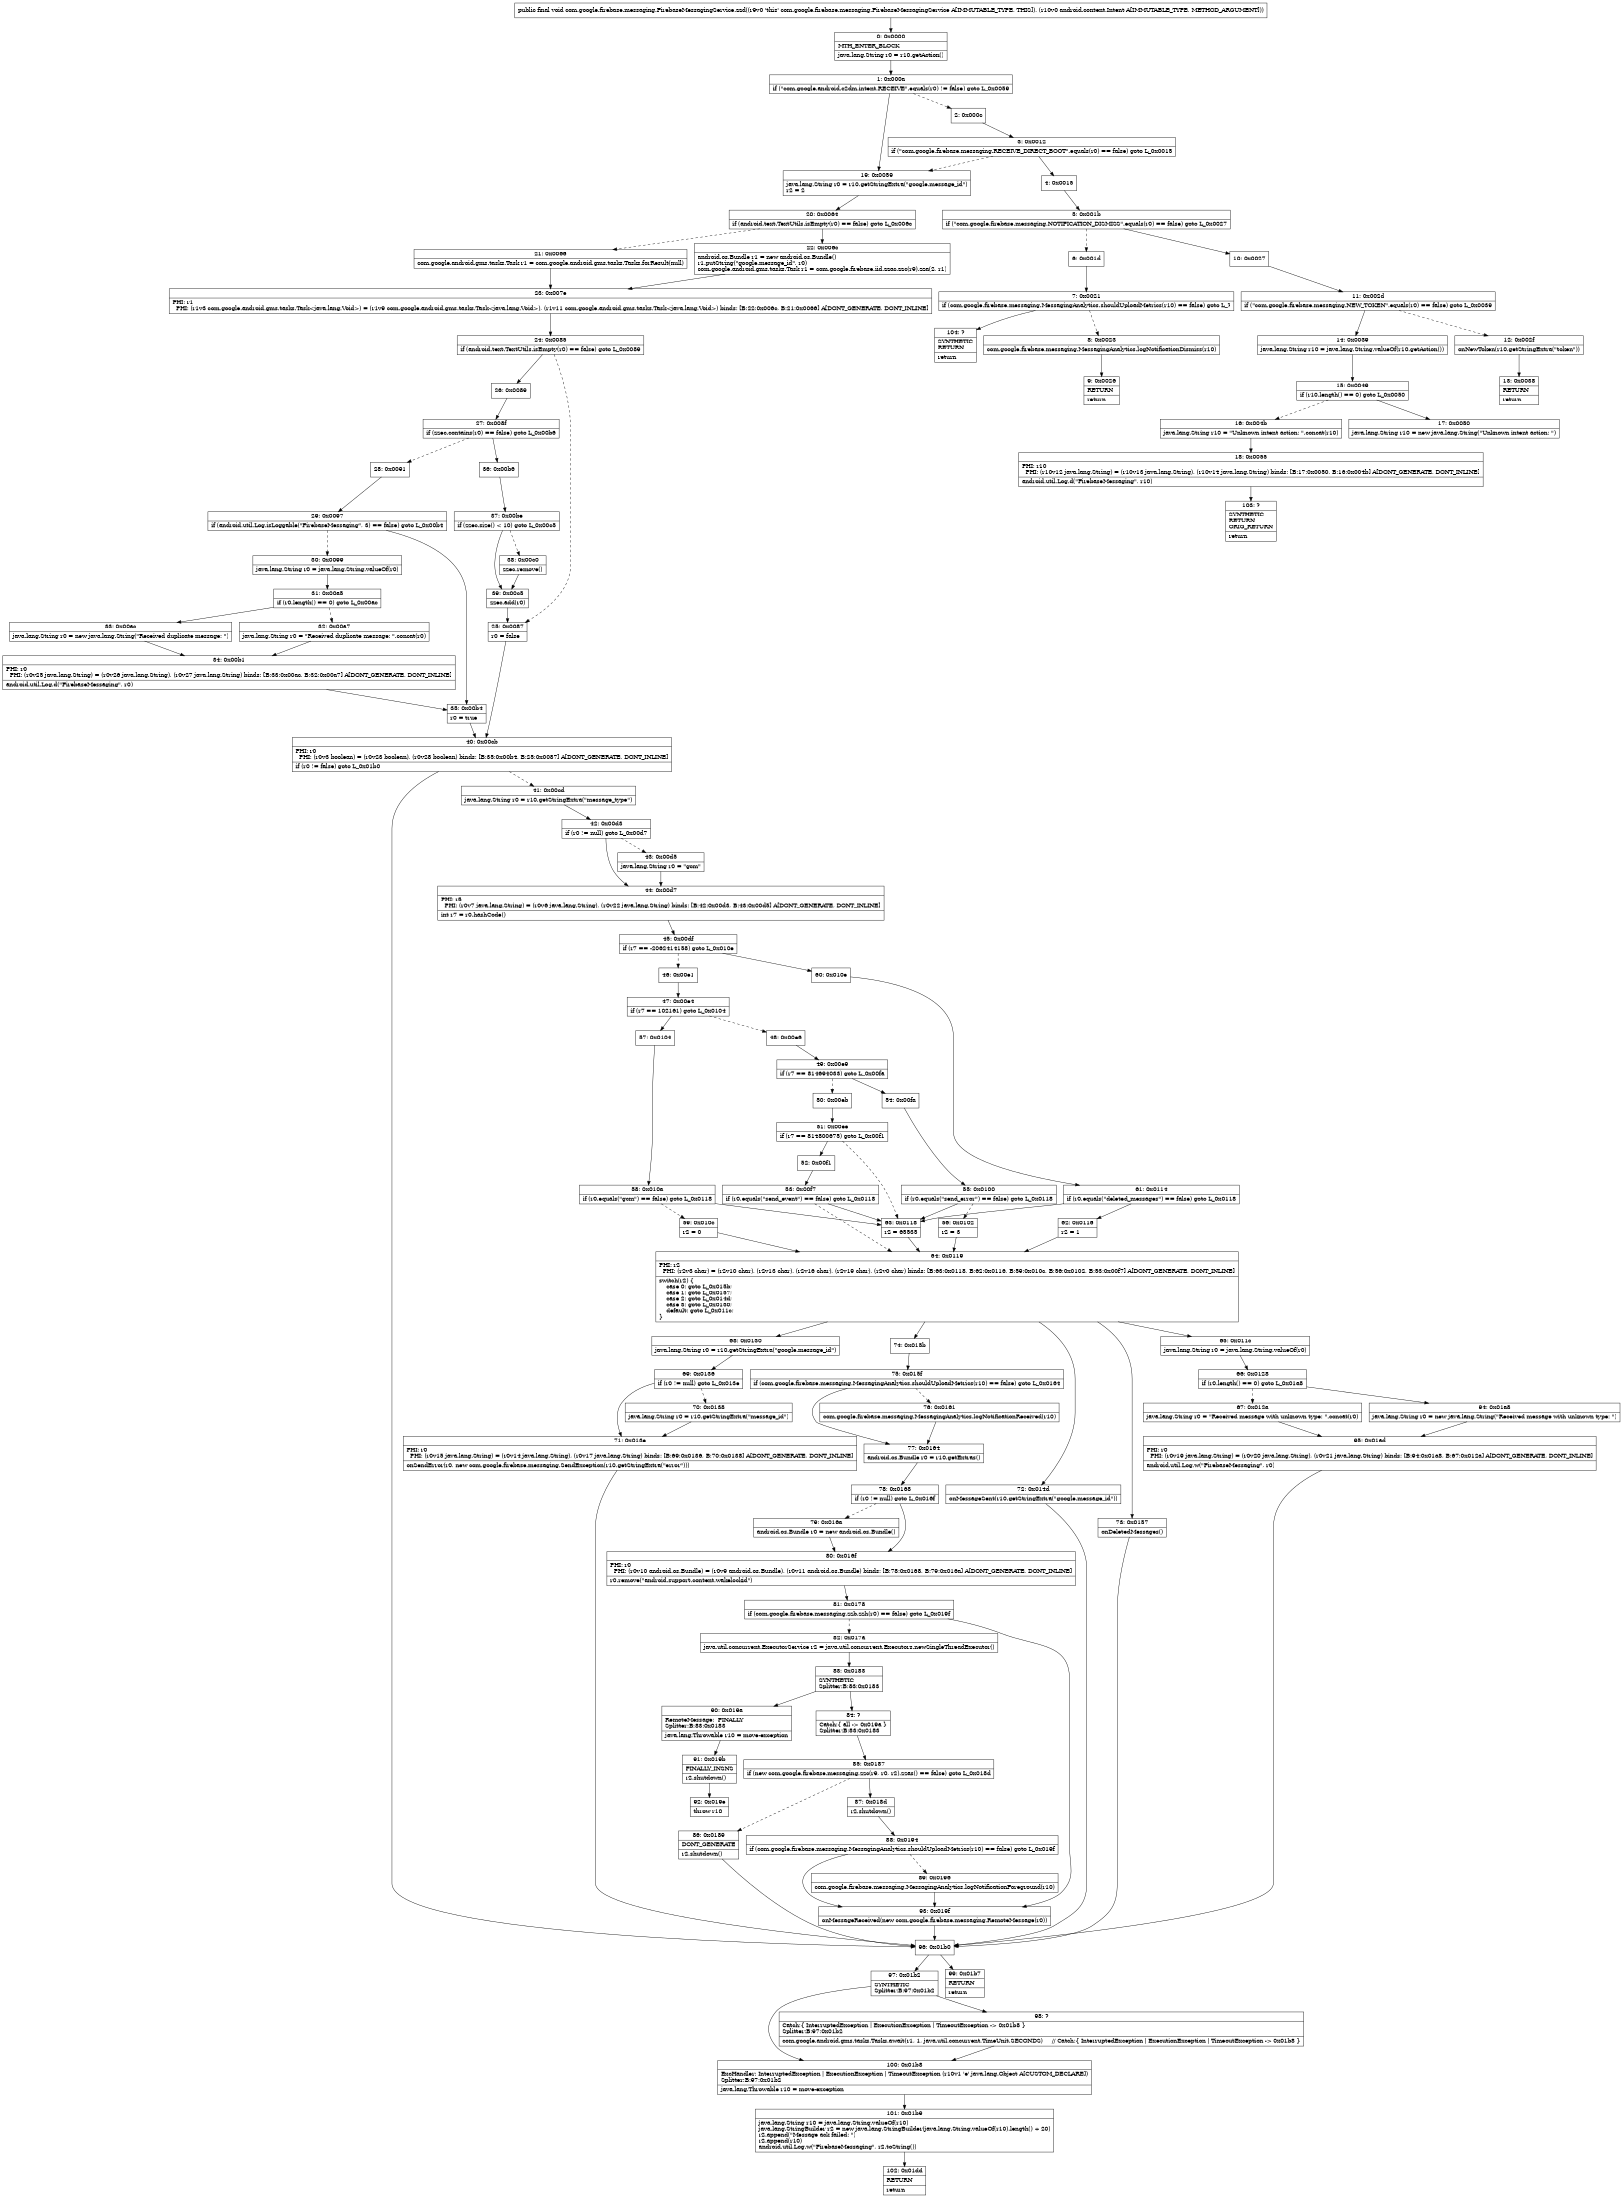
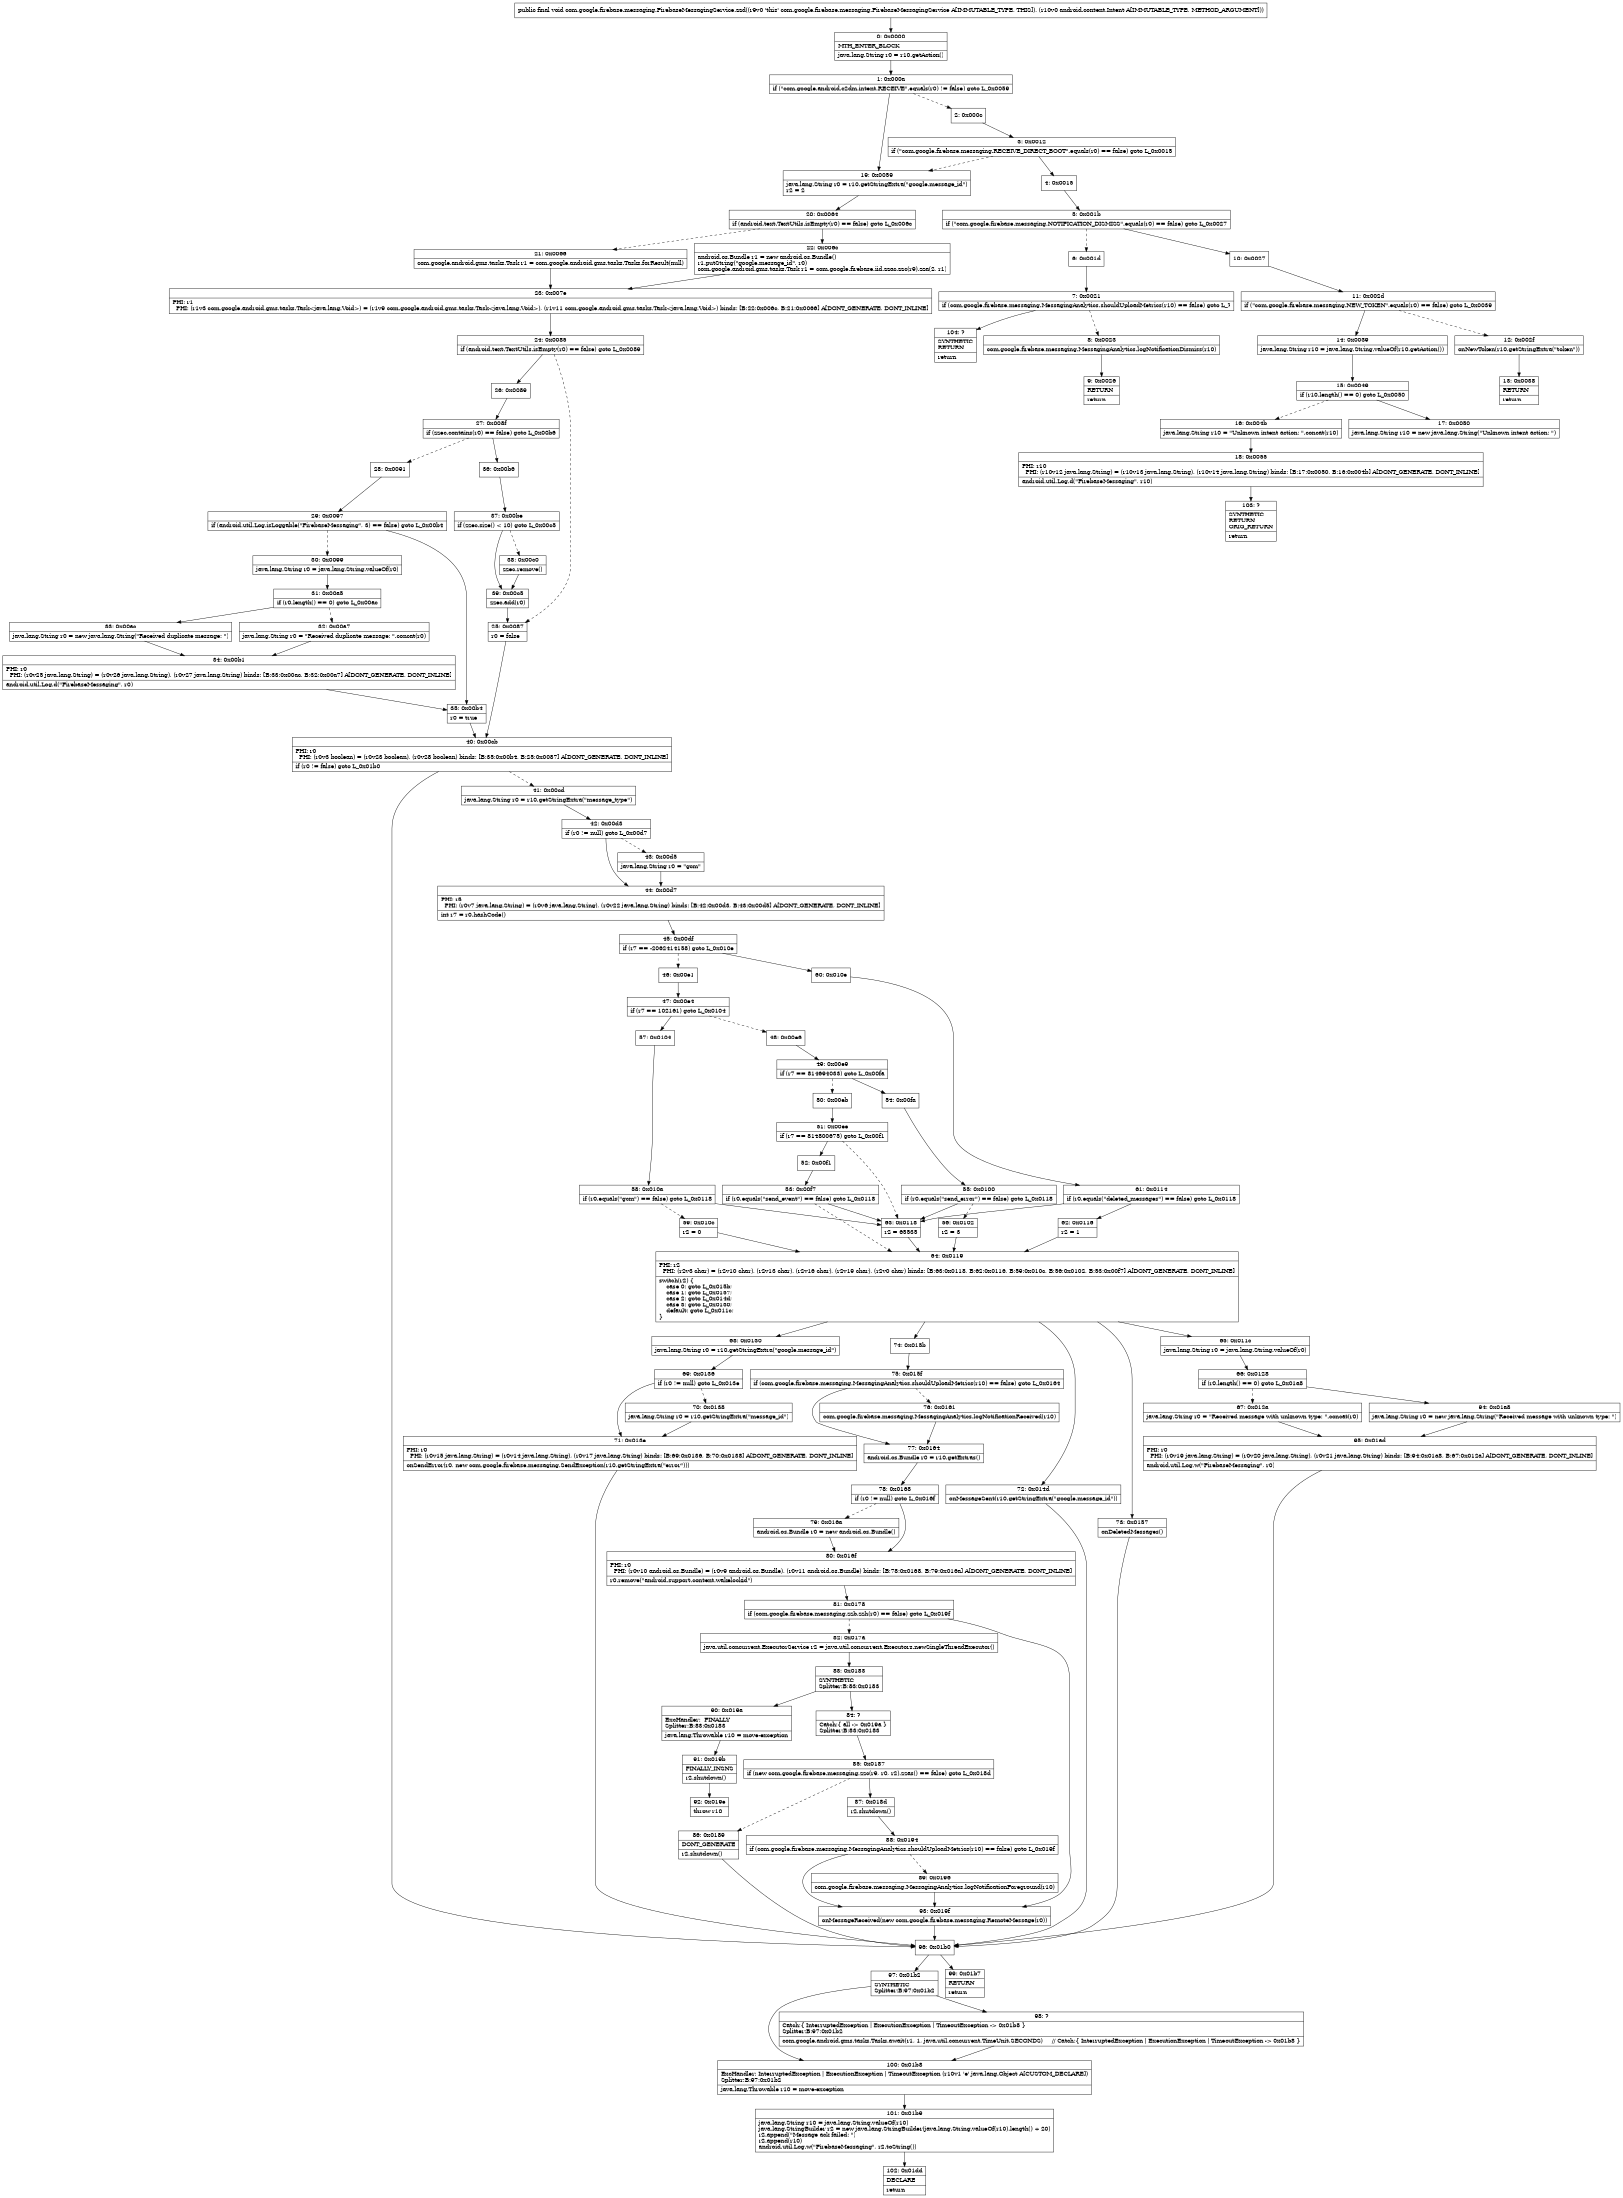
(704, 1720) -> (697, 1720)
(900, 2180) -> (901, 2180)
